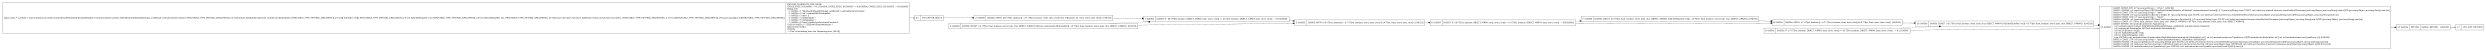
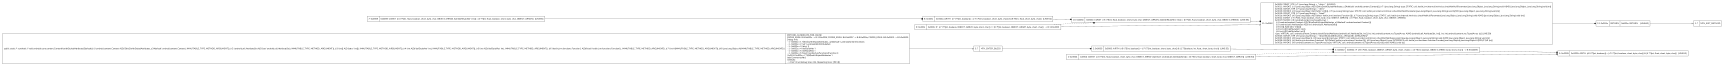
(1503, 23) -> none
